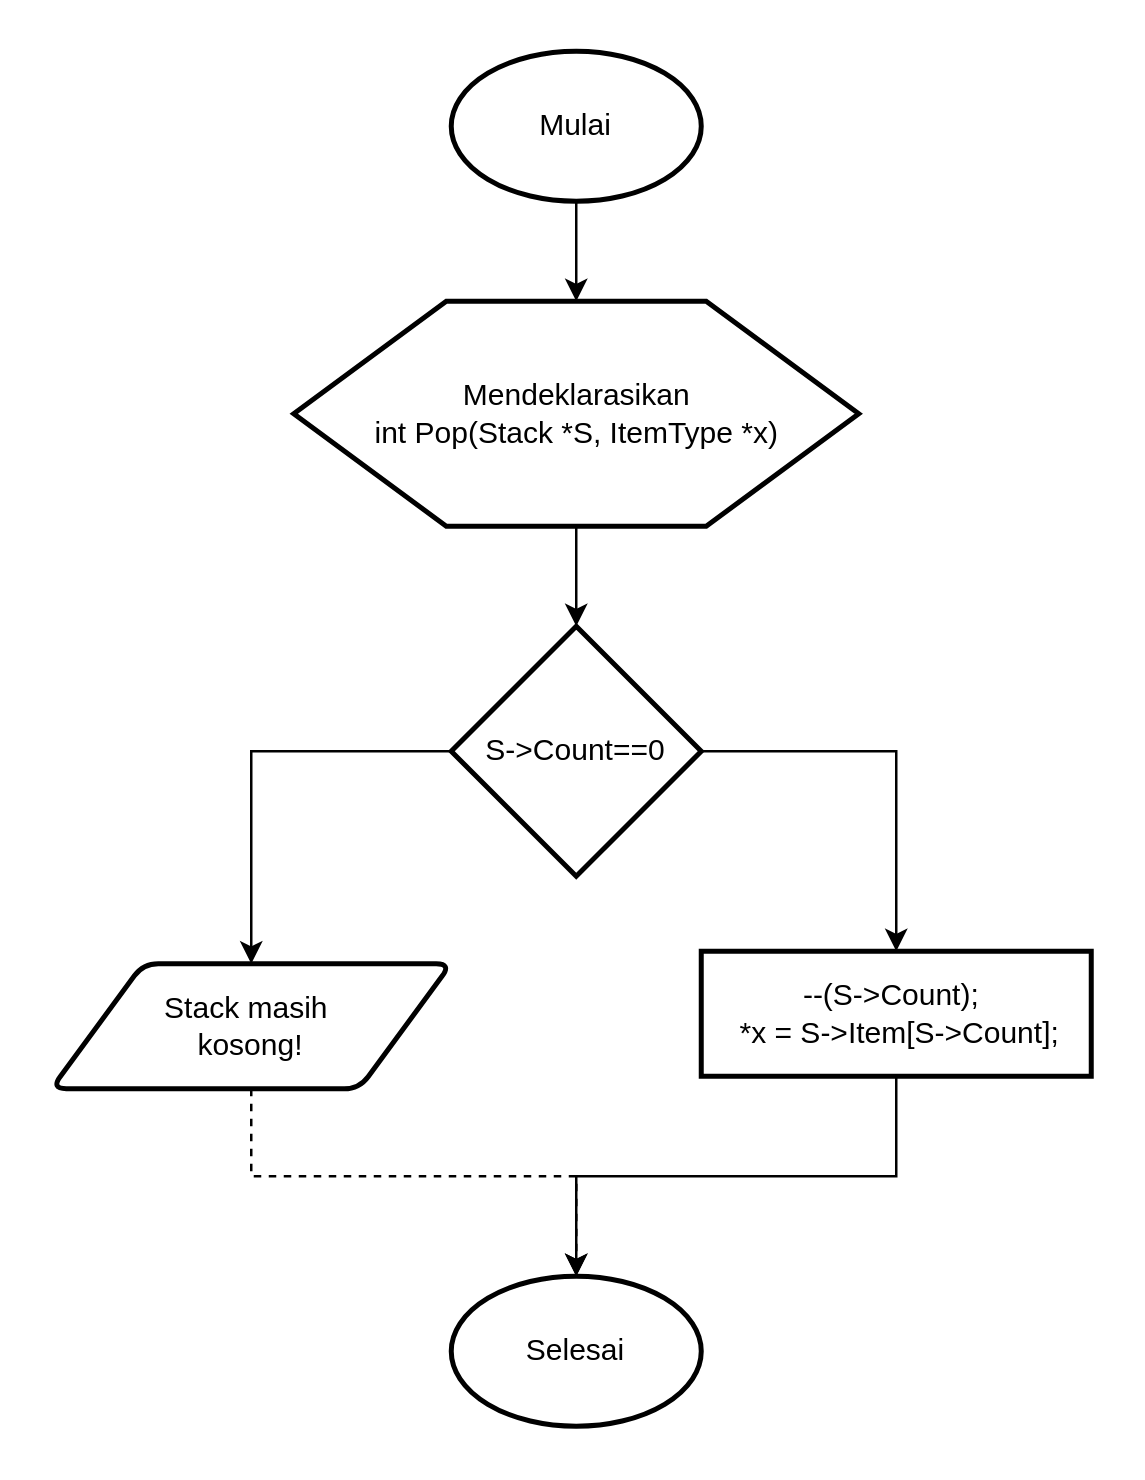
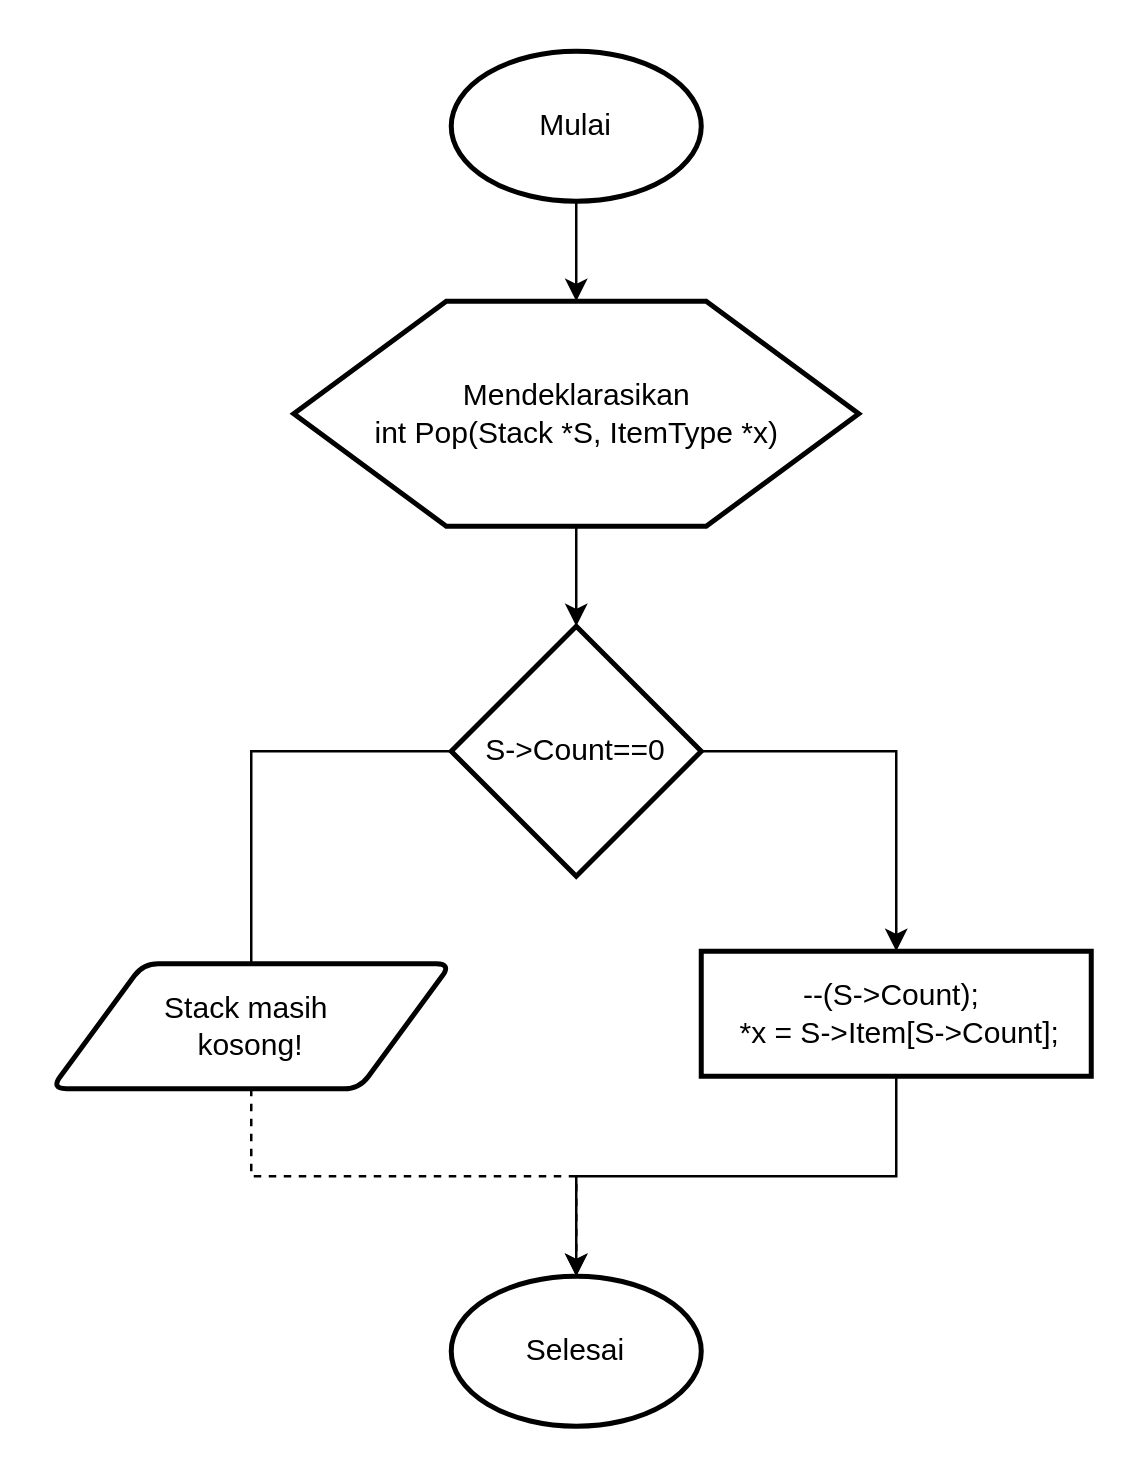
(251, 945) -> (251, 952)
